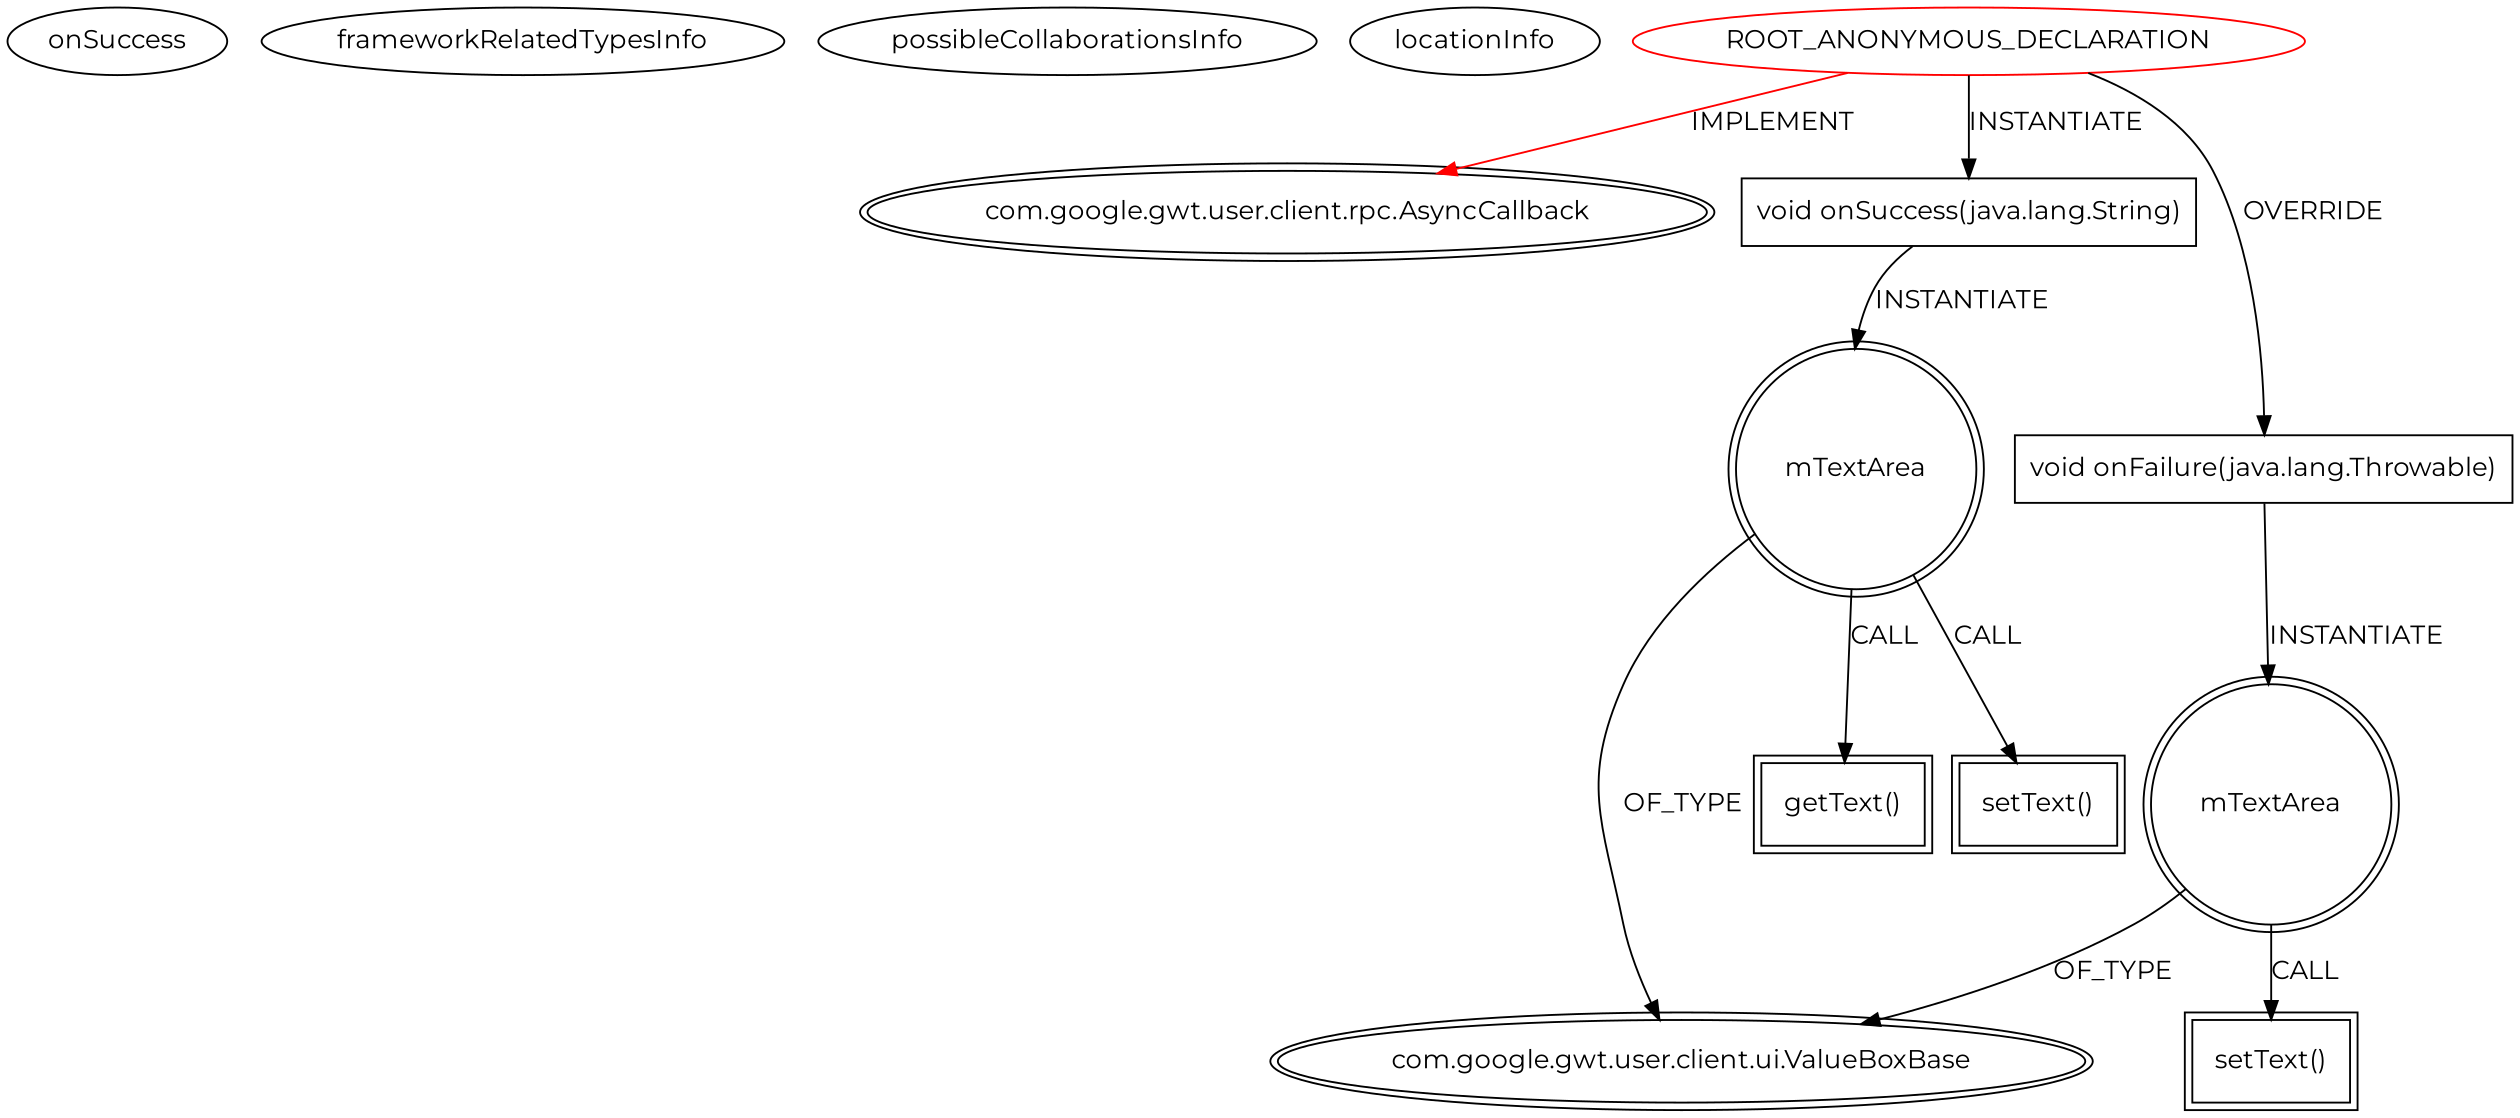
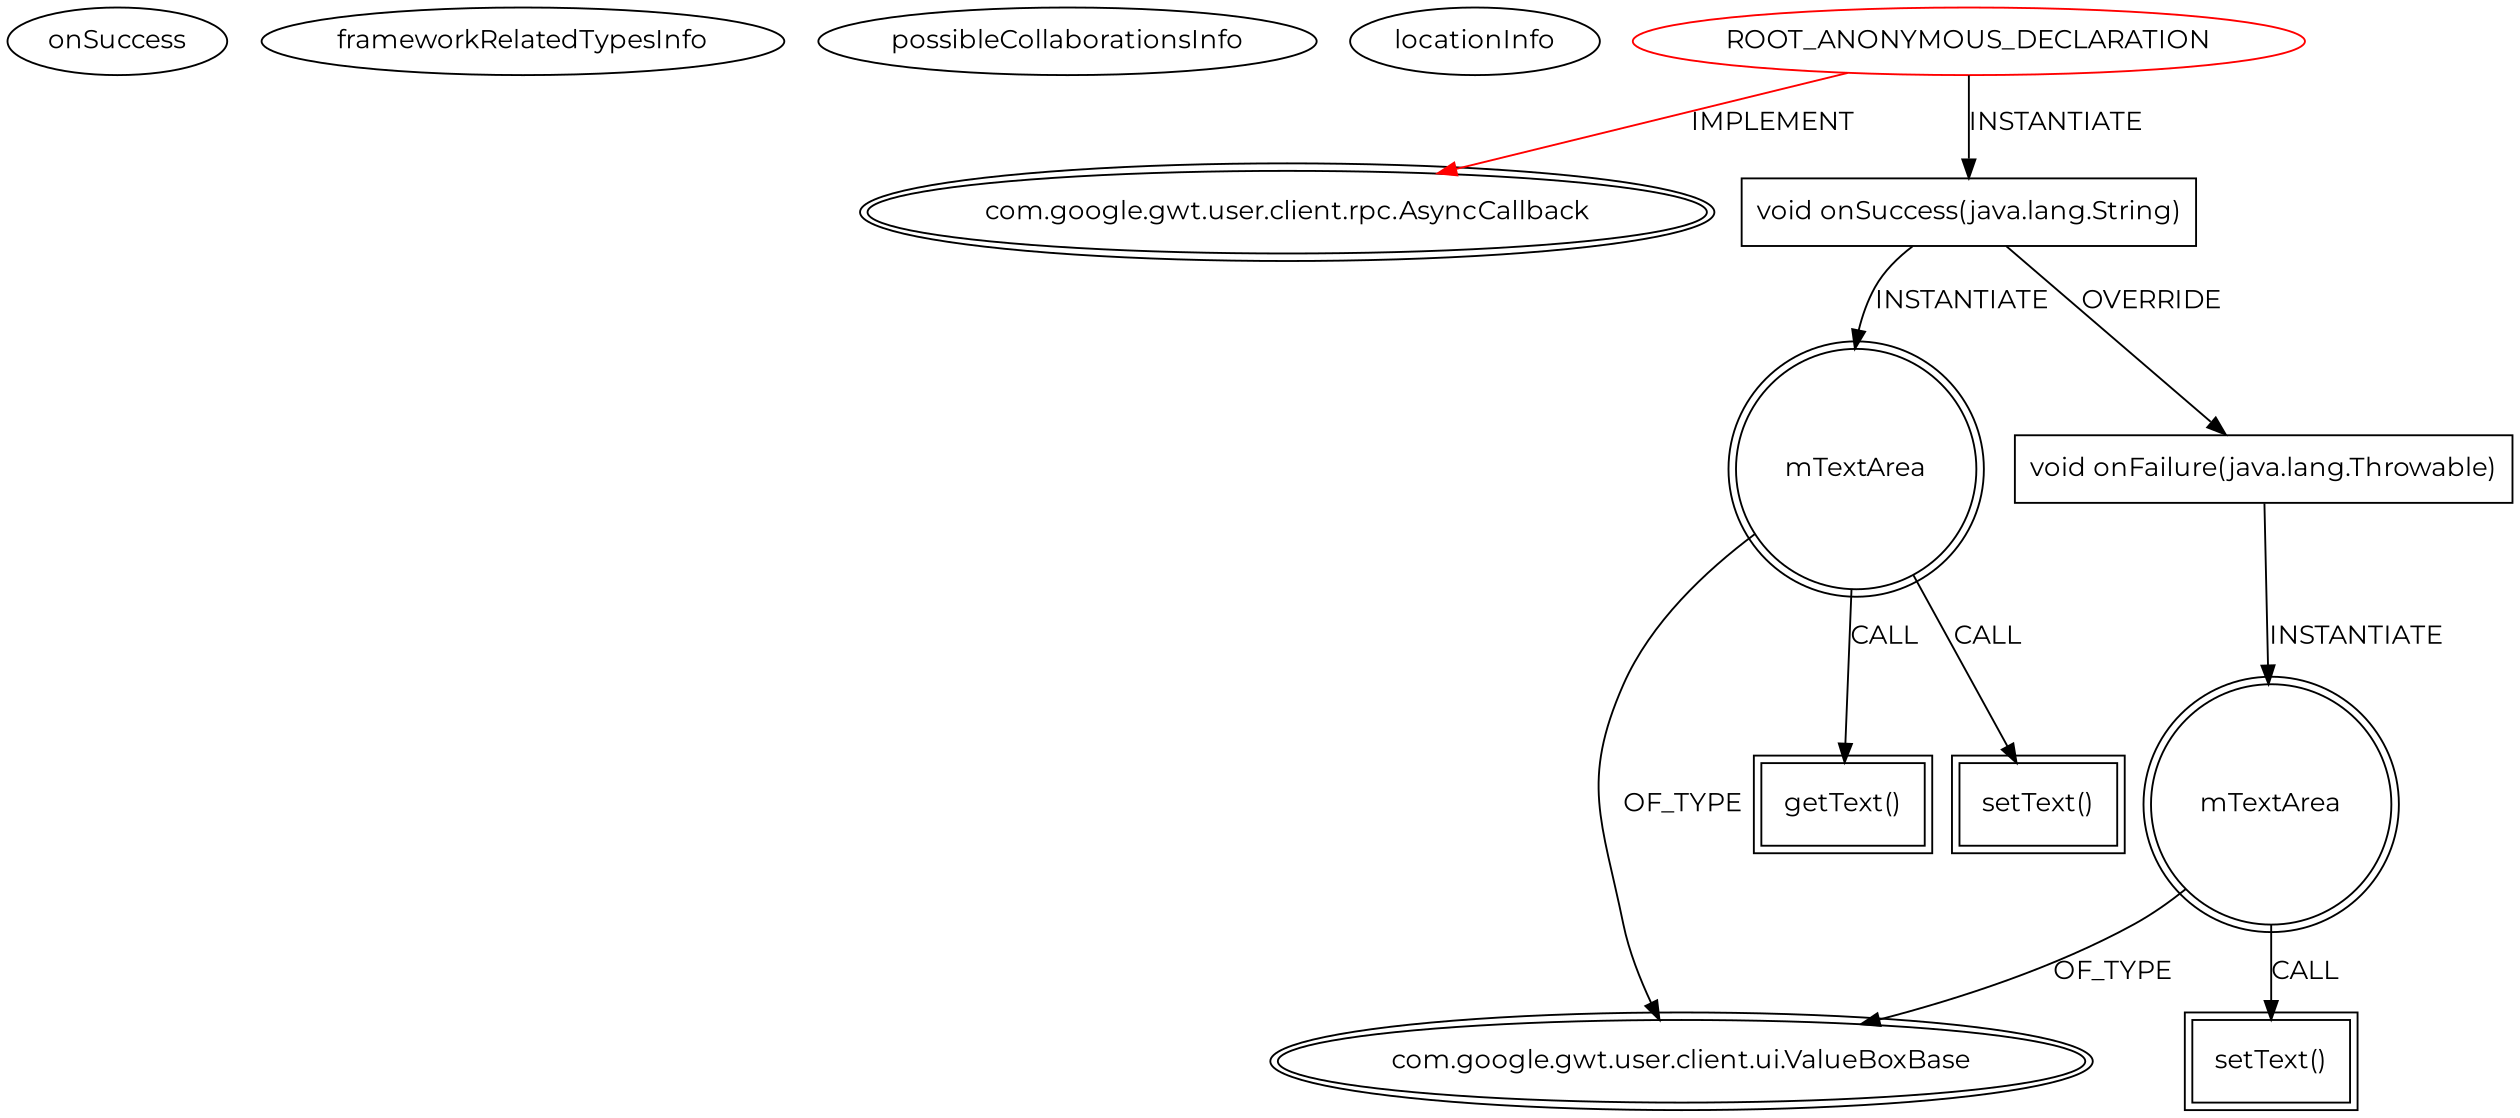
(2231, 212) -> (2108, 334)
